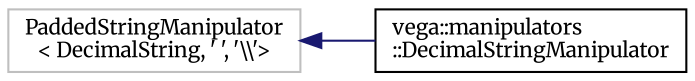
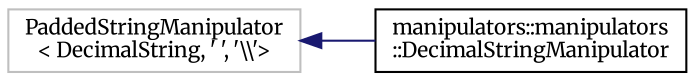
(531, 41) -> (531, 41)
